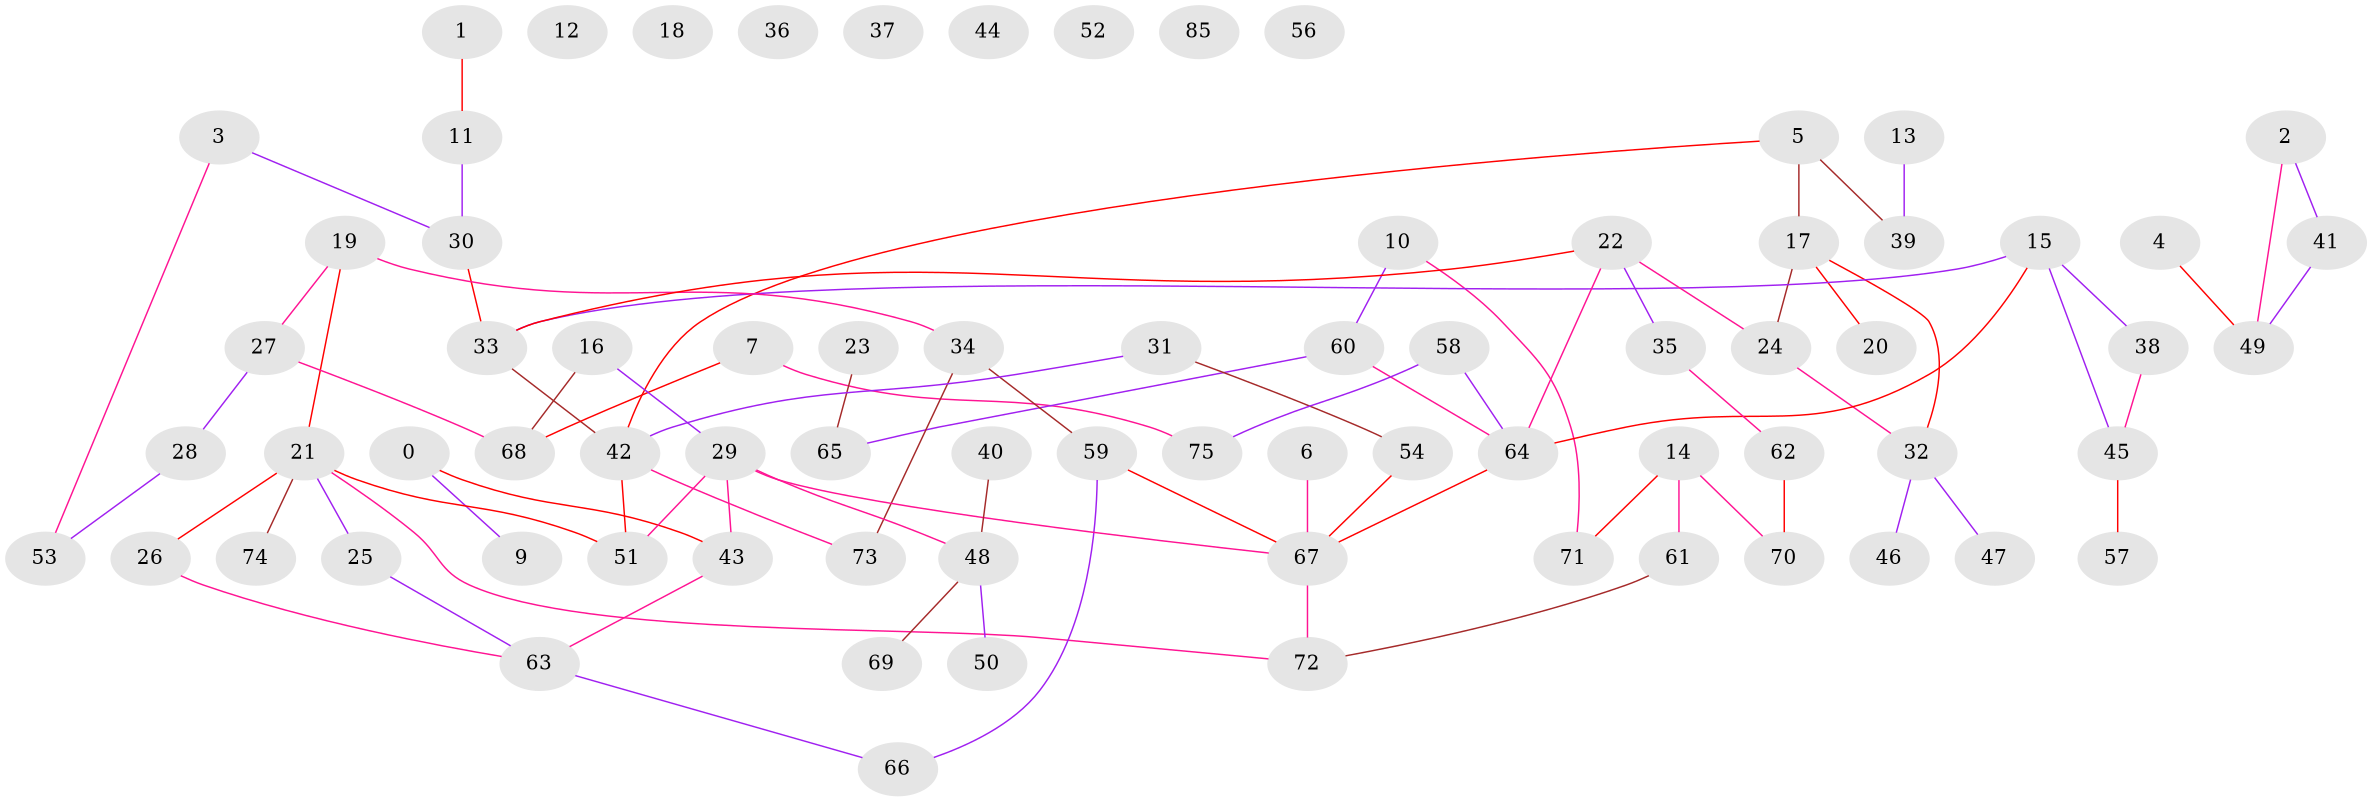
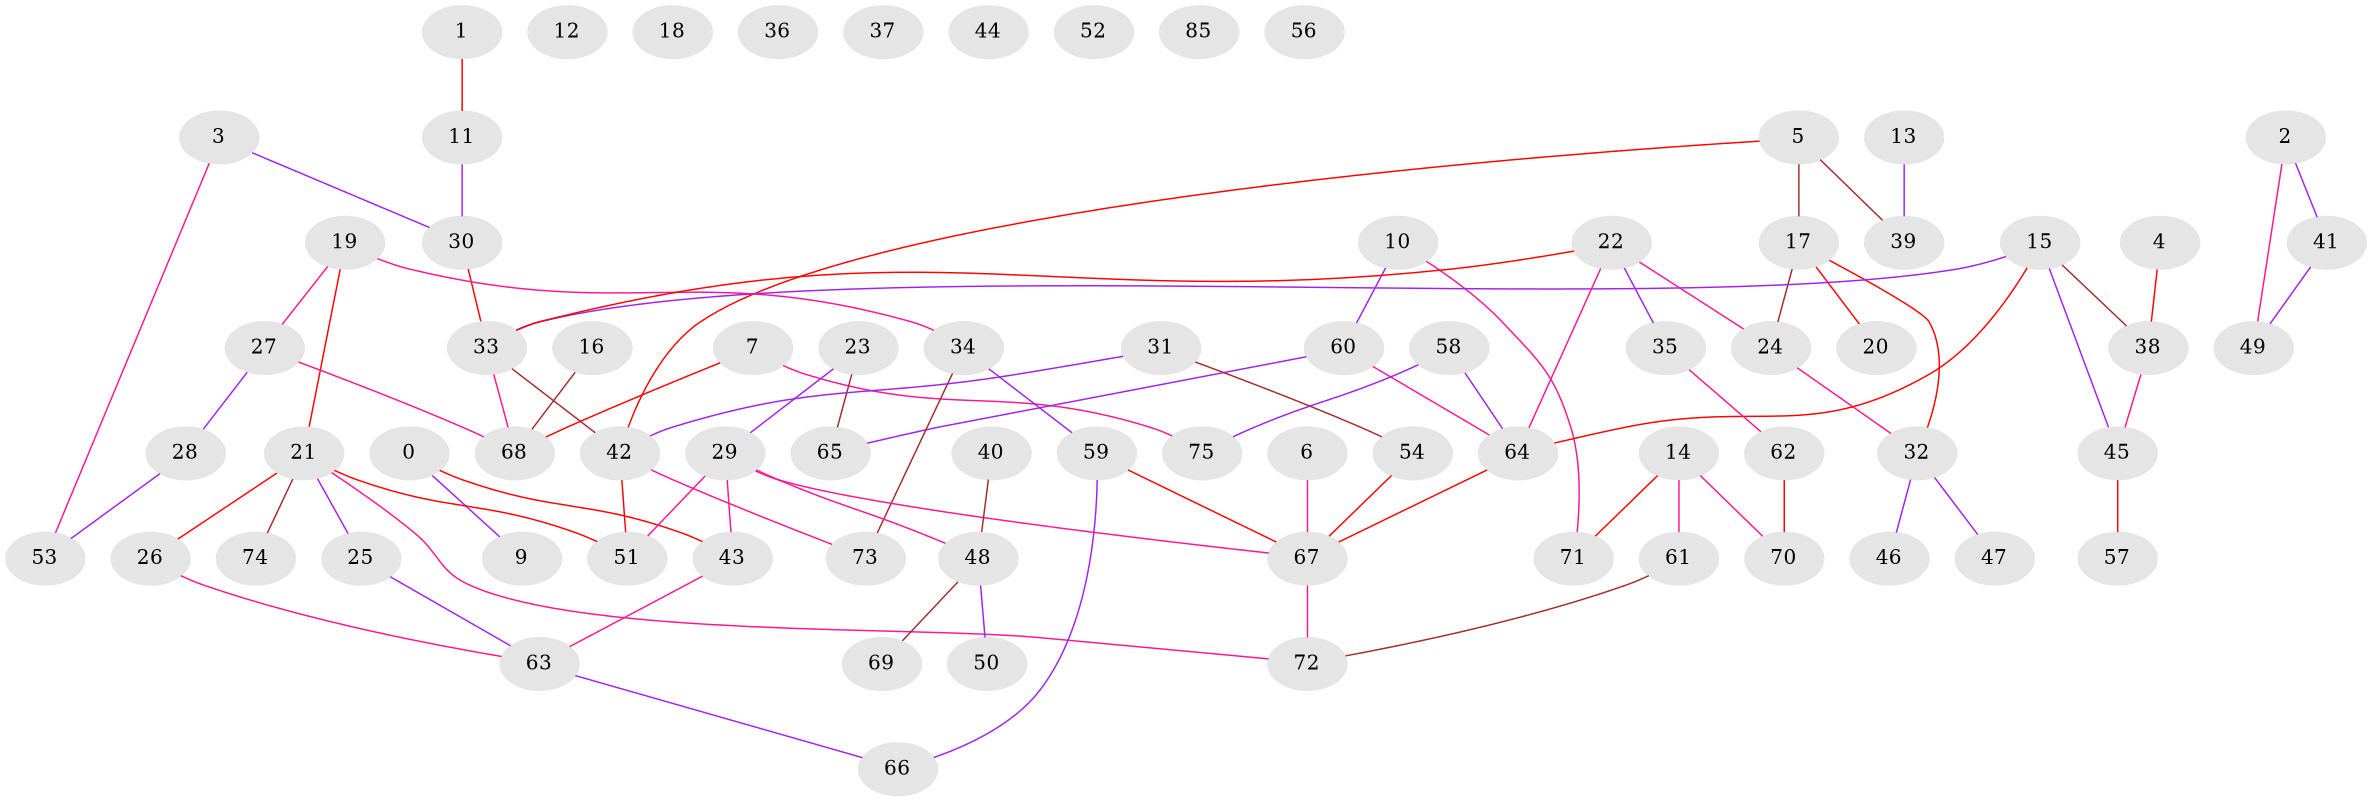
(2094, 295) -> (2094, 295)
(2207, 295) -> (2154, 296)
(1020, 393) -> (1020, 393)
none -> (501, 401)
(659, 401) -> (779, 410)
